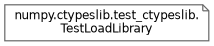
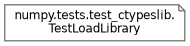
(107, 23) -> (95, 23)
